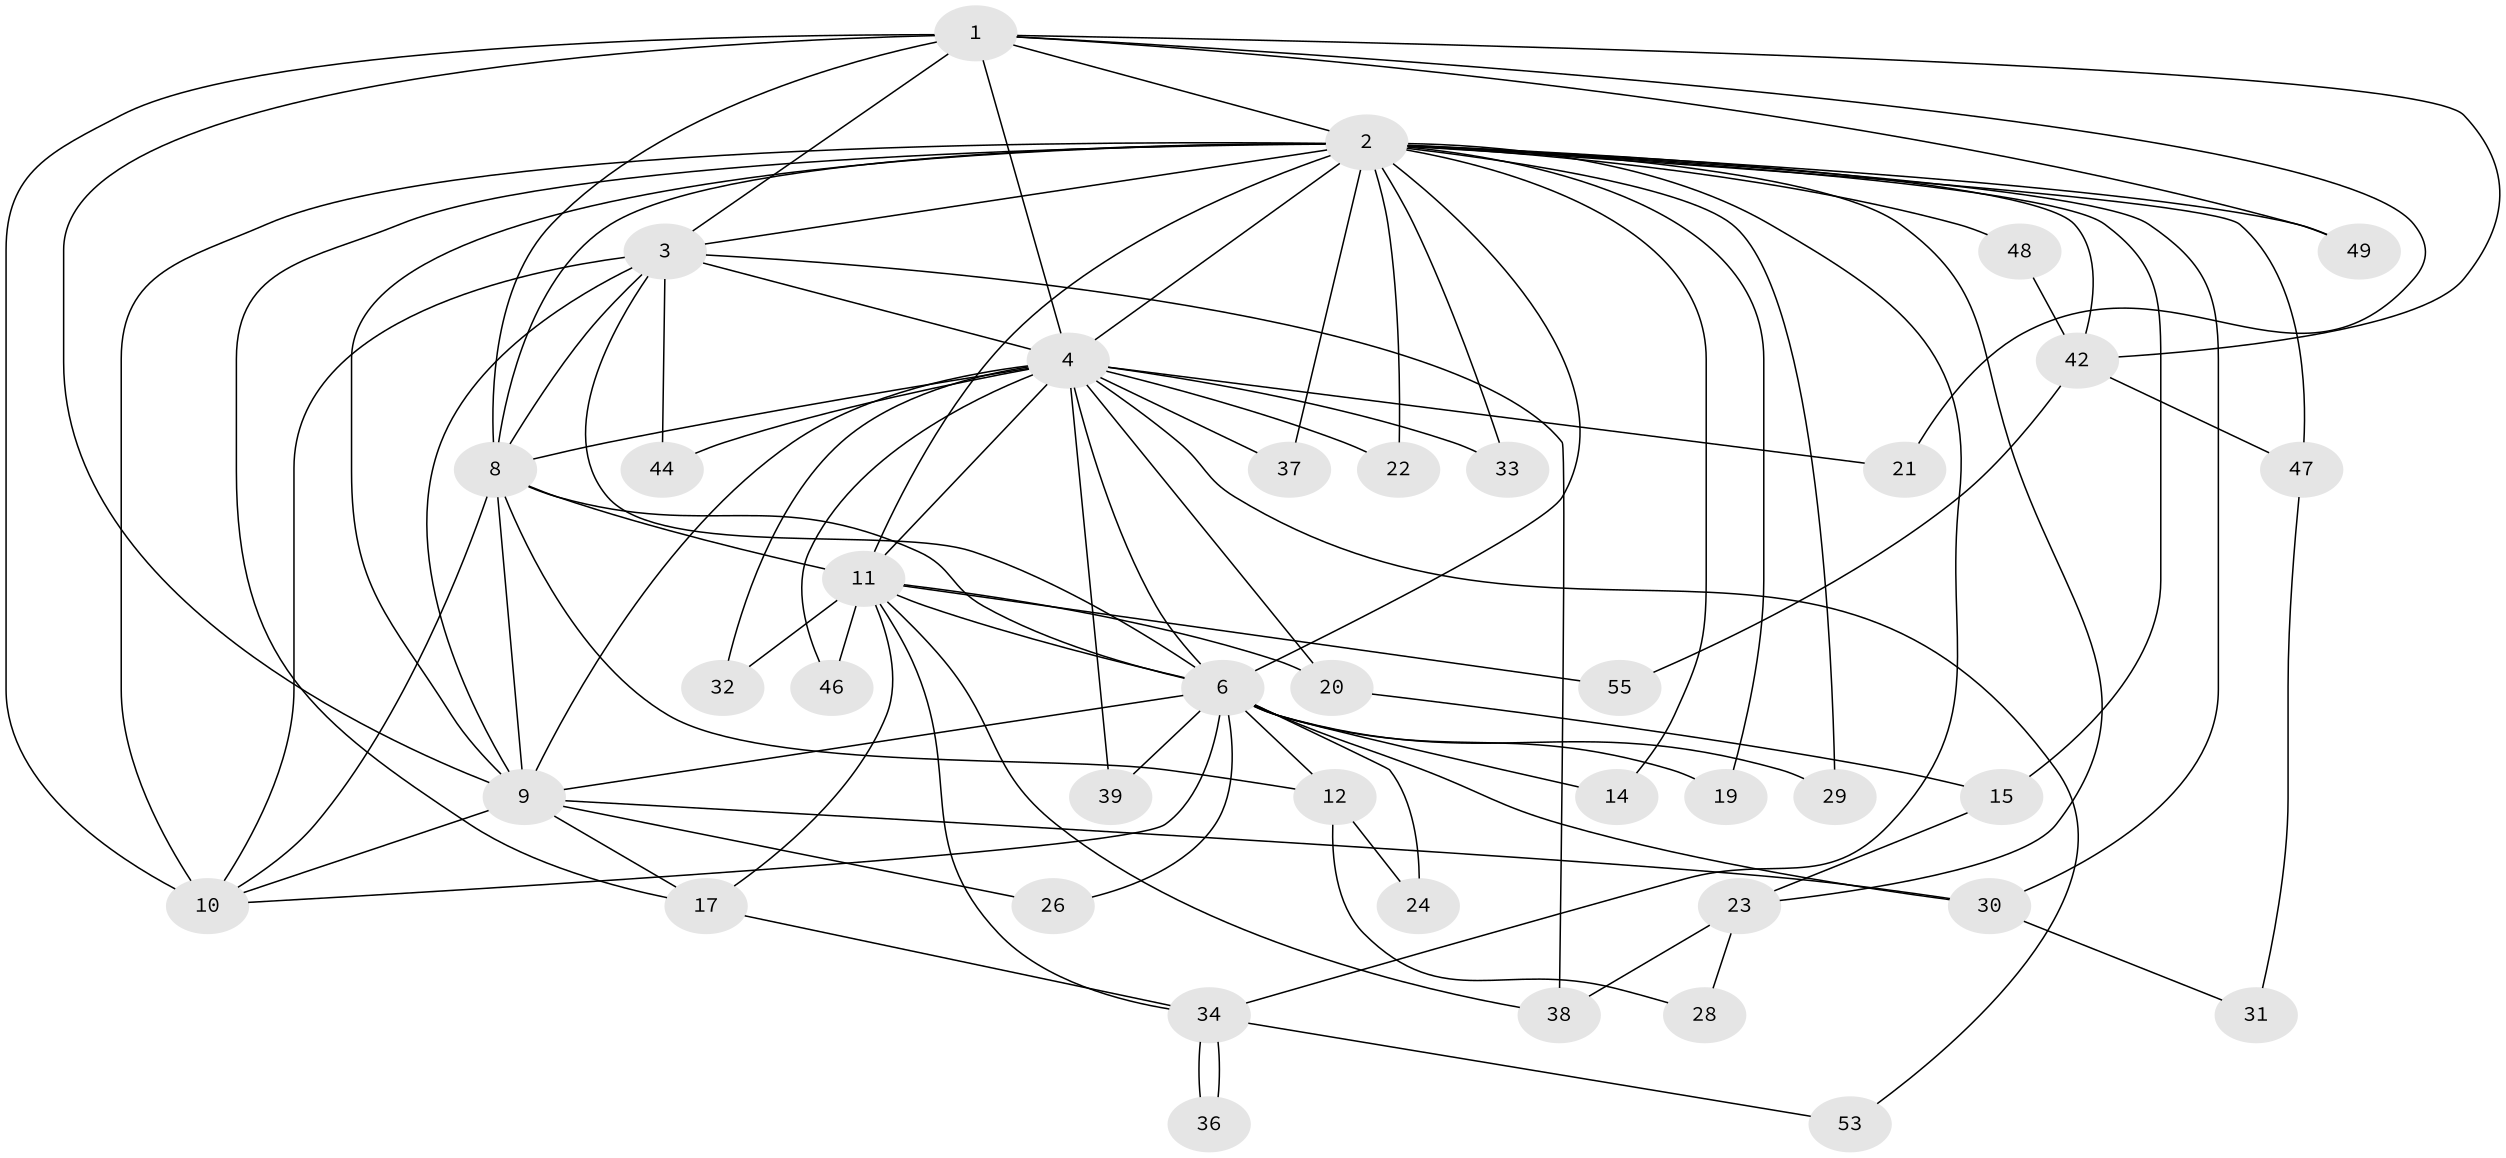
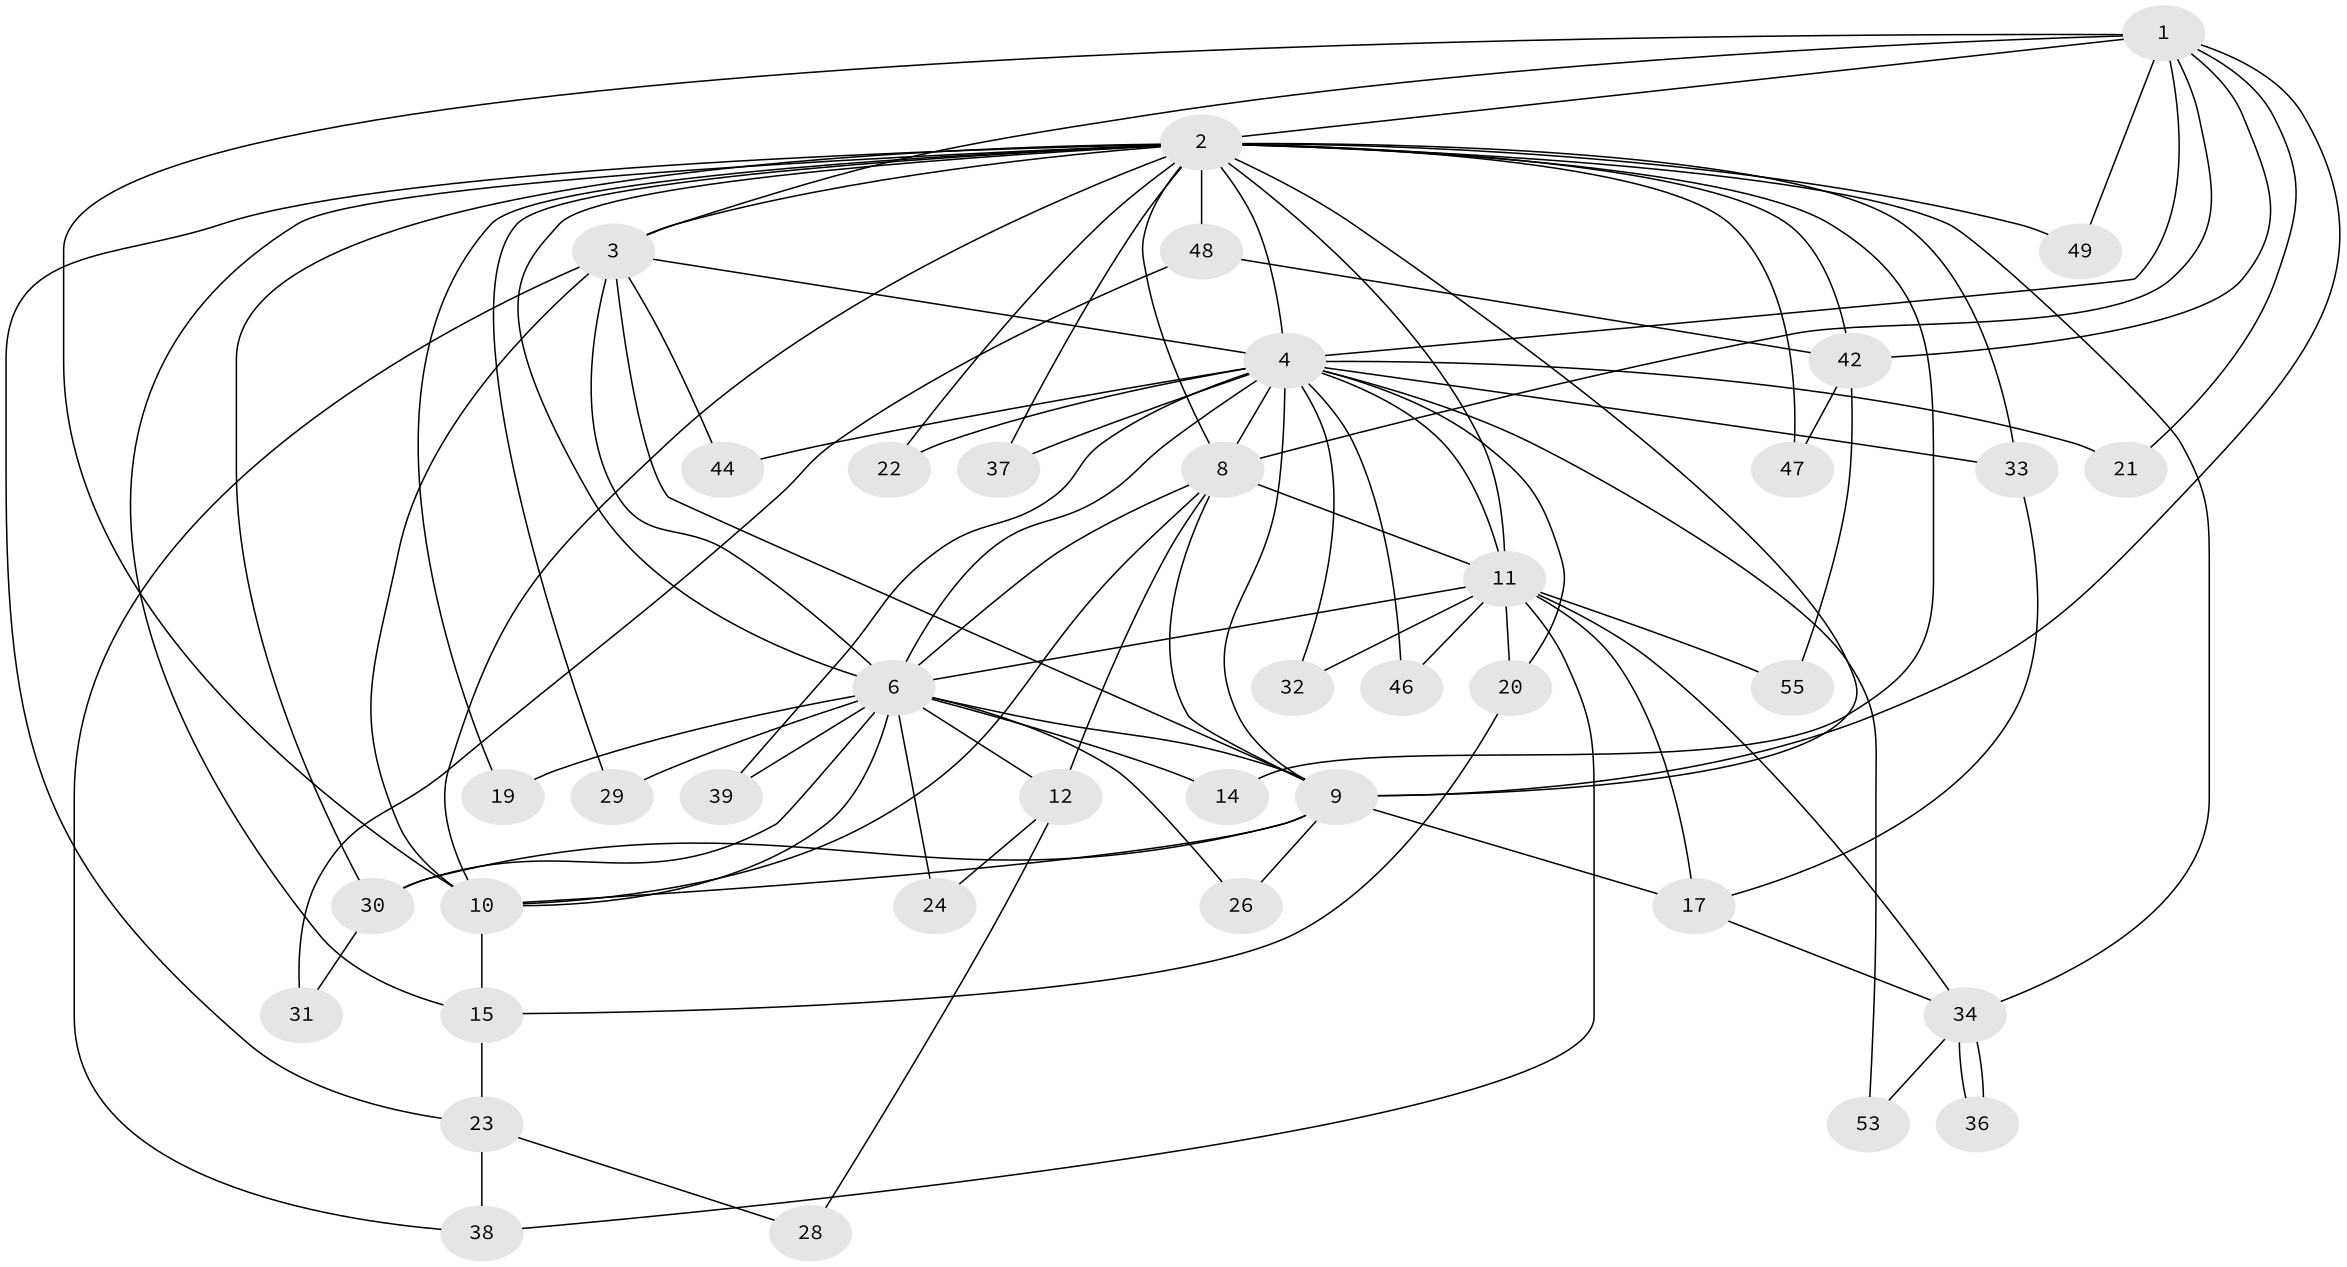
(367, 237) -> (1976, 762)
(570, 354) -> none
(2288, 743) -> (703, 562)
none -> (482, 961)
